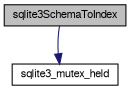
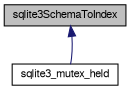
(58, 40) -> (72, 50)
